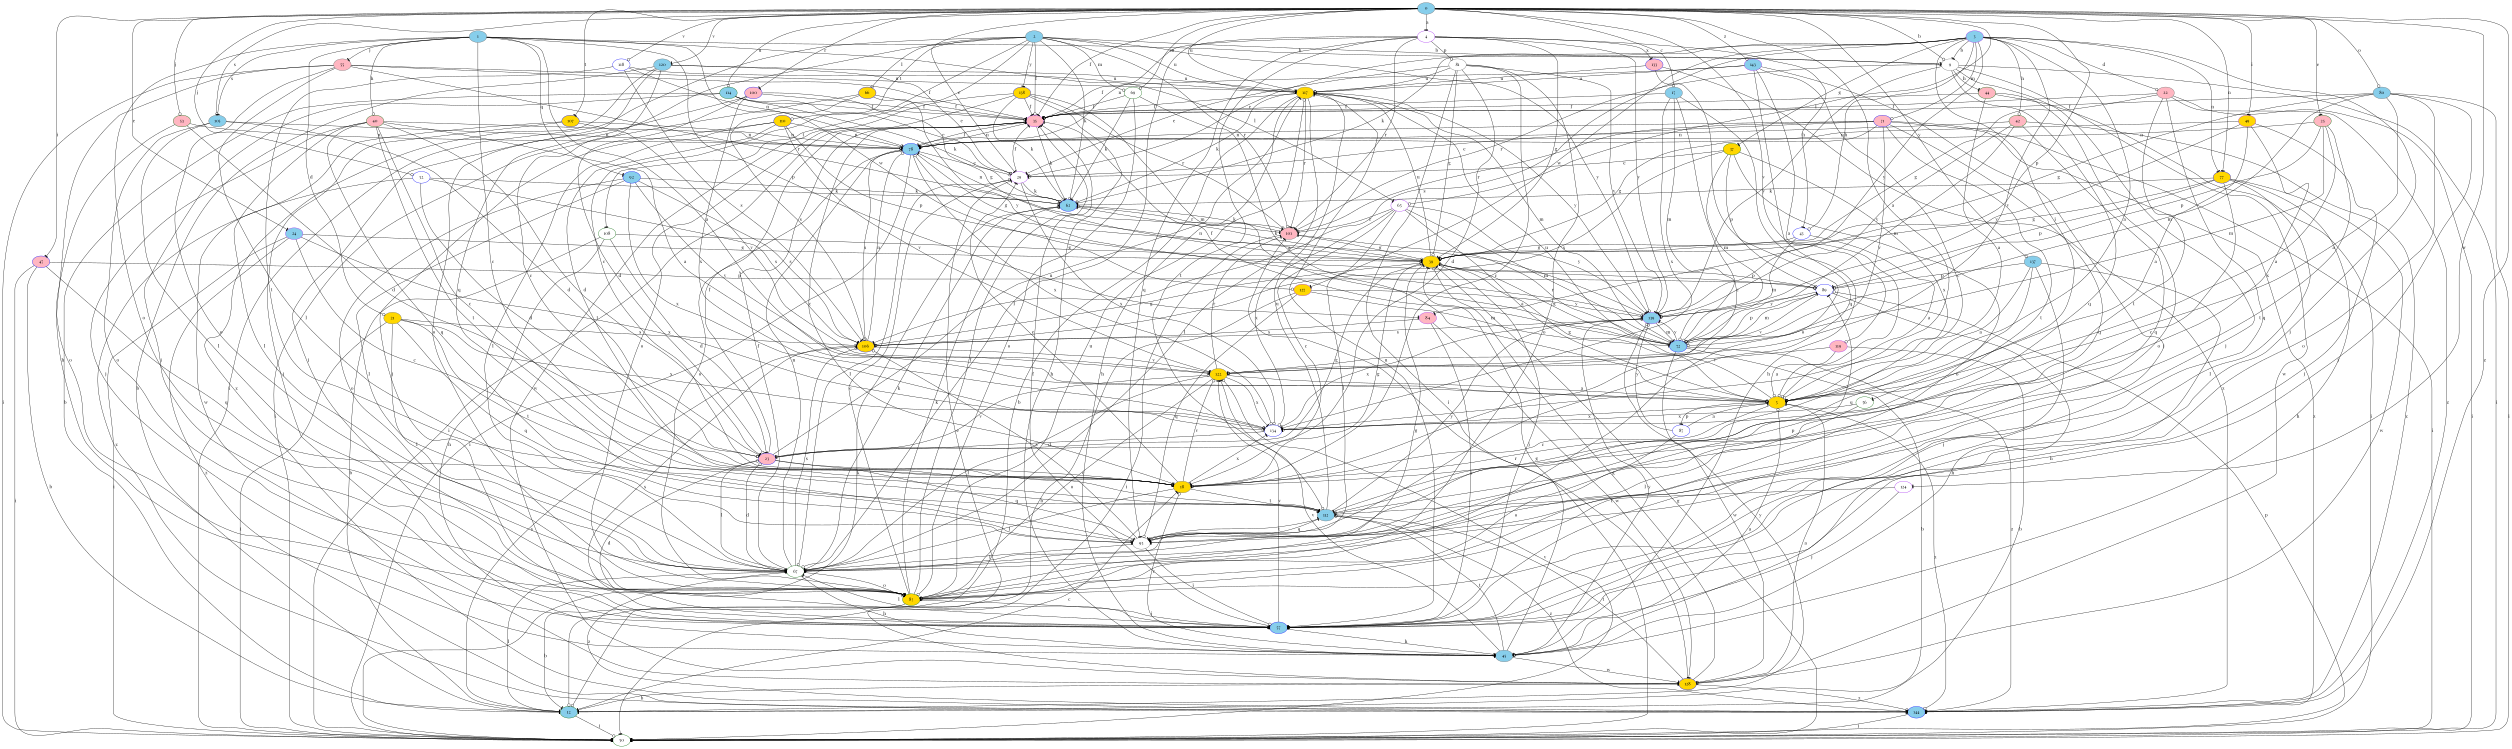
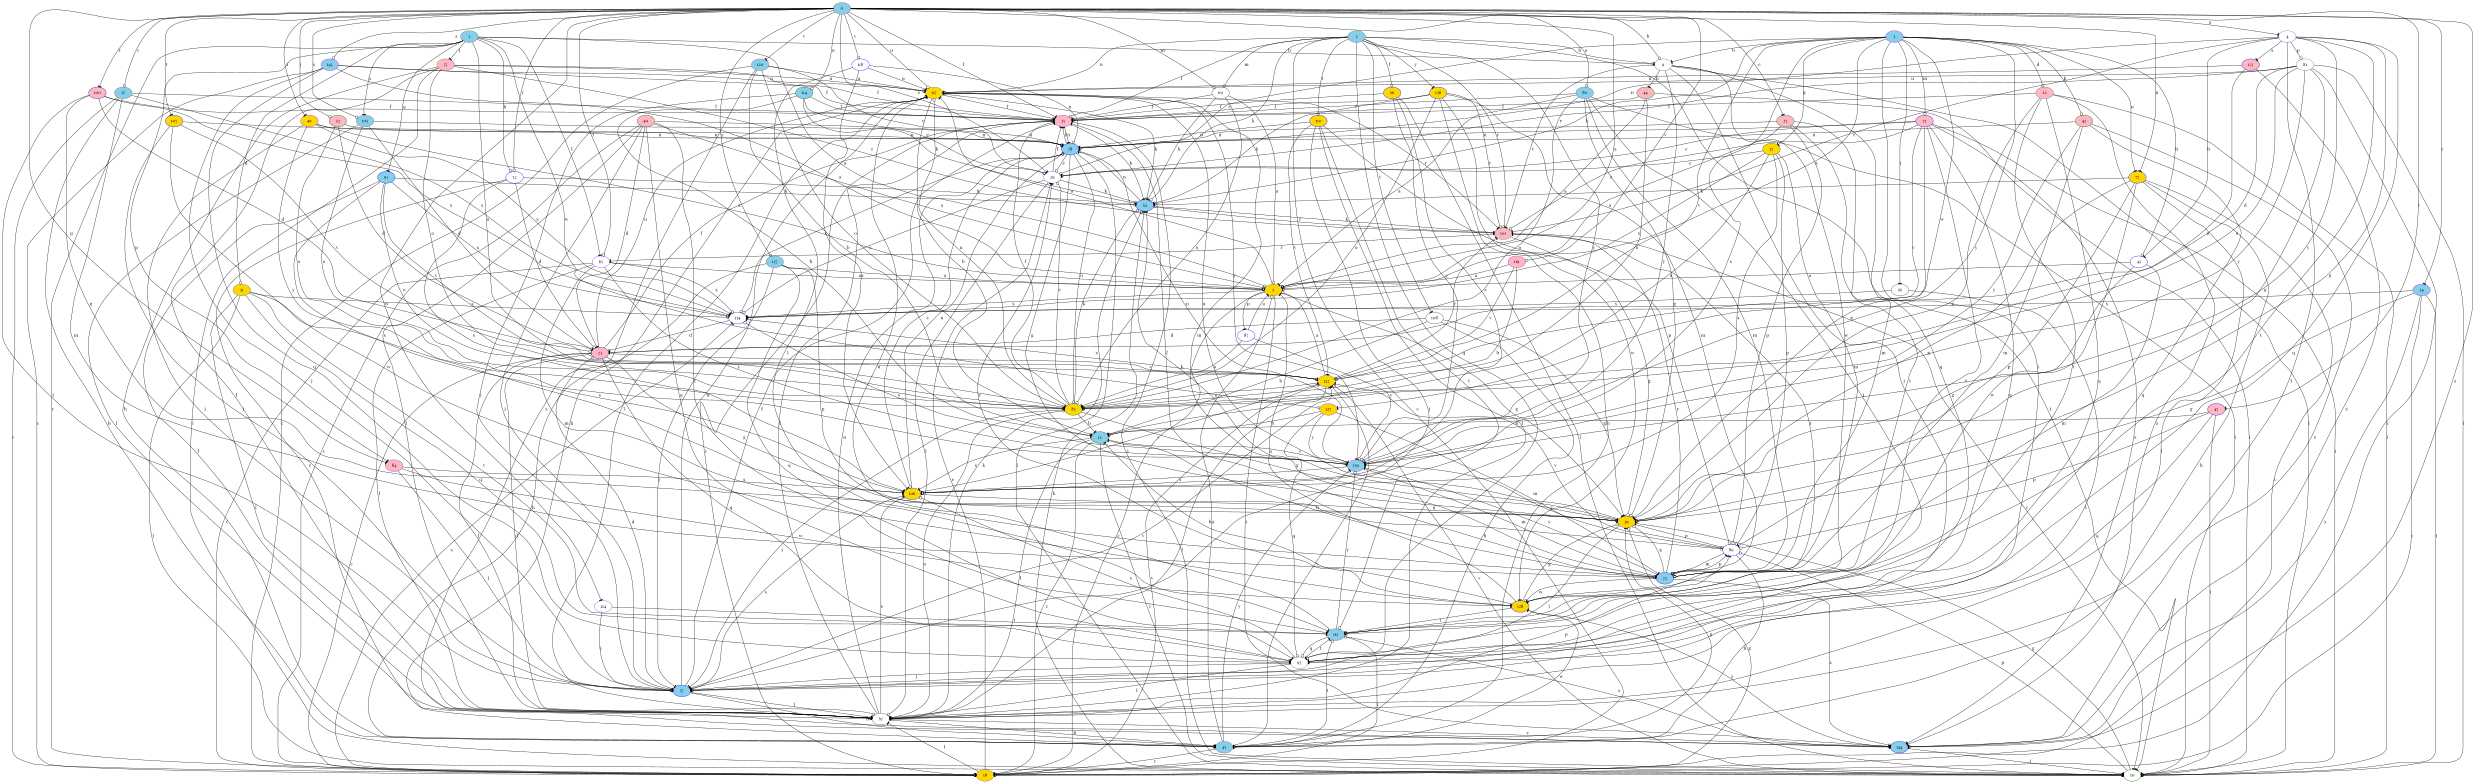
(385, 47) -> (504, 98)
(1347, 224) -> (1075, 254)
